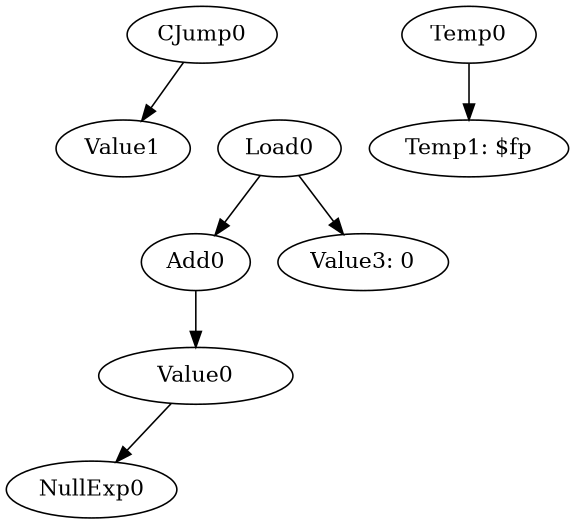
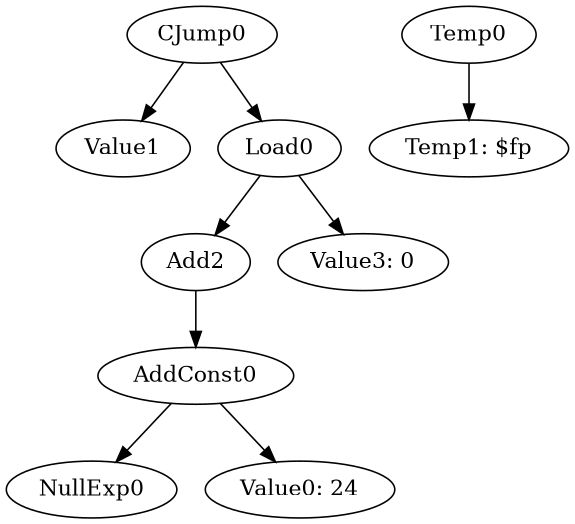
none -> (236, 85)
(196, 262) -> (196, 262)
(196, 376) -> (196, 376)
none -> (300, 490)
